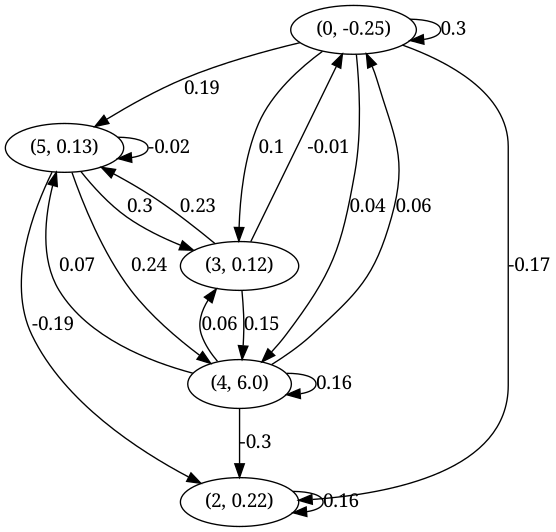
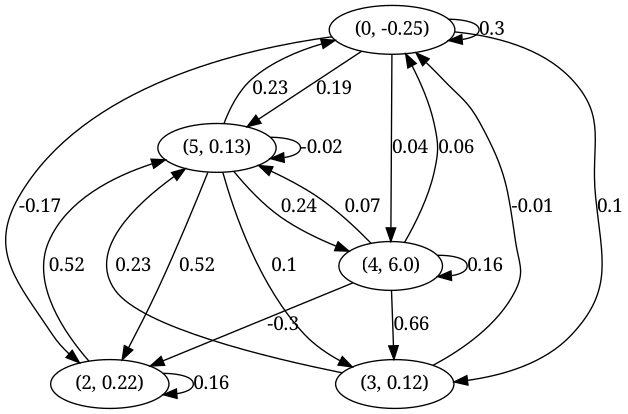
none -> (262, 71)
(140, 207) -> (284, 266)
none -> (49, 241)
(244, 318) -> none
(53, 325) -> (197, 266)
(220, 325) -> (412, 325)
